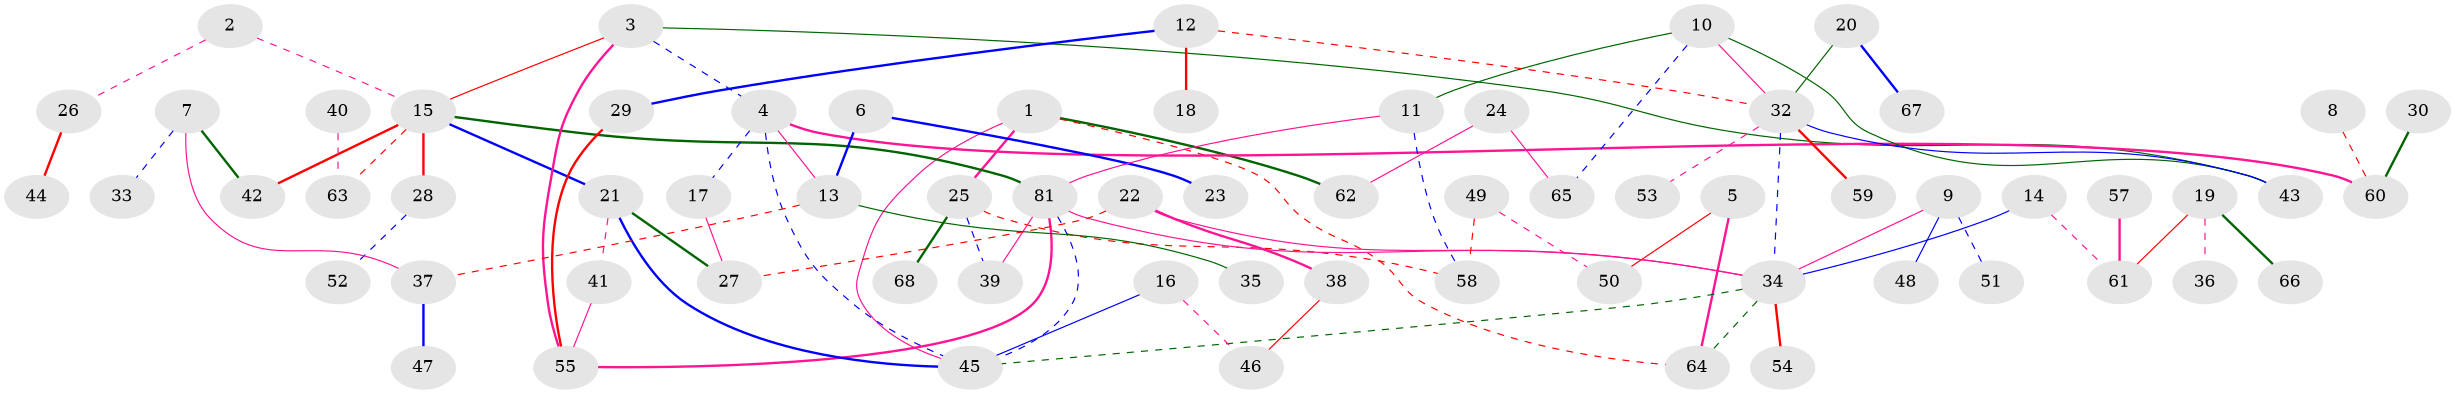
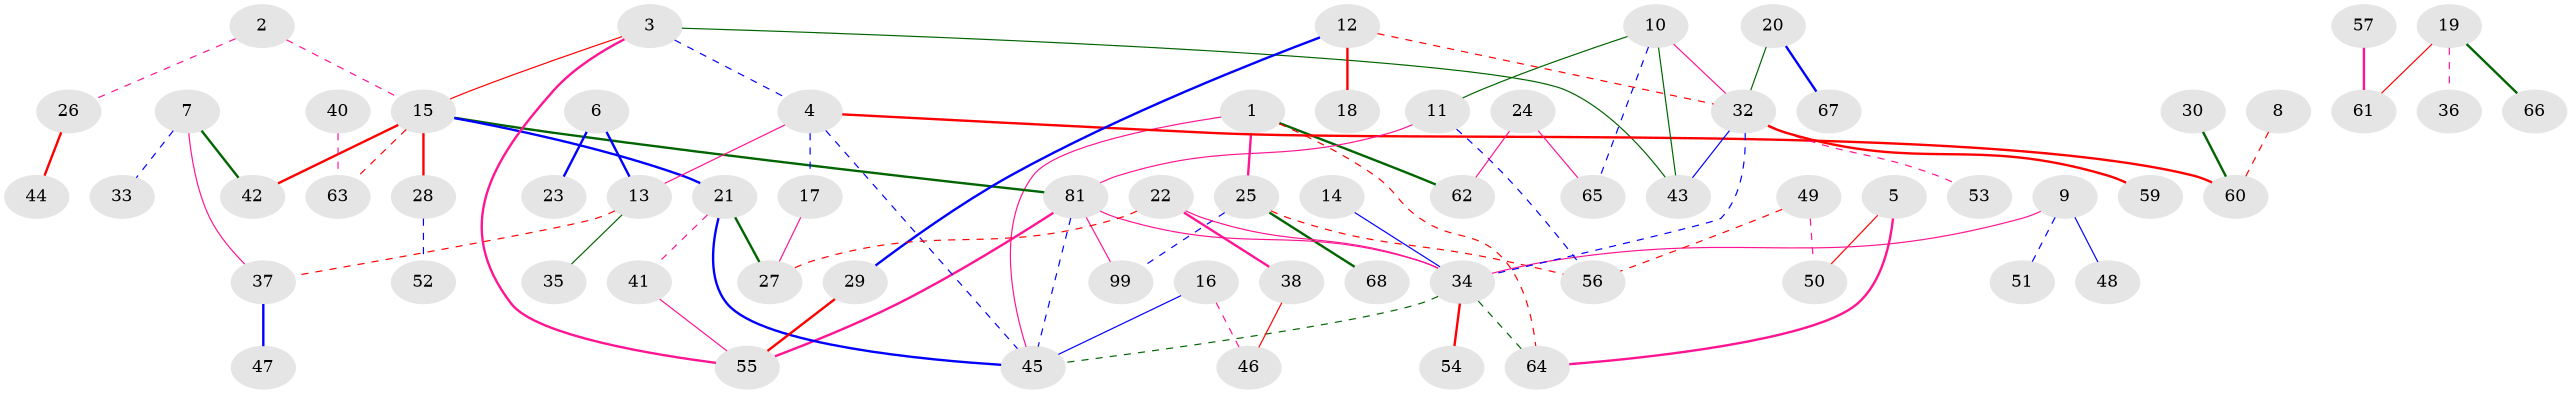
(1571, 149) -> (1529, 137)
(2077, 239) -> none
(990, 282) -> (1121, 282)
(1467, 282) -> (1593, 282)
